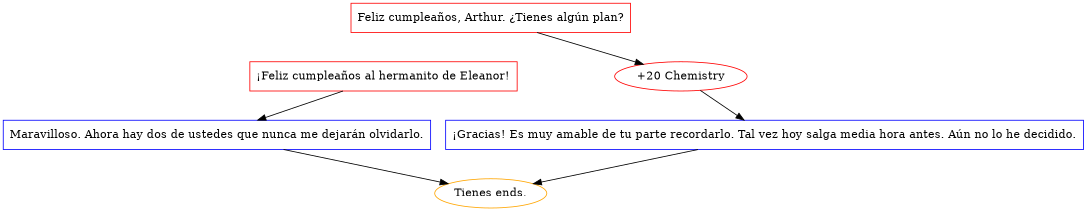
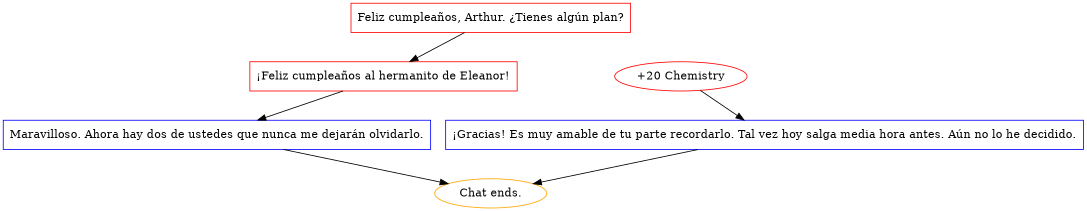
(586, 47) -> (441, 45)
(491, 193) -> (491, 193)
